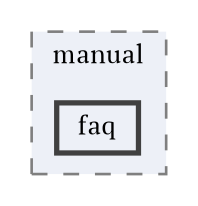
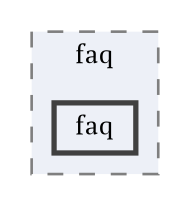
(99, 57) -> (95, 57)
